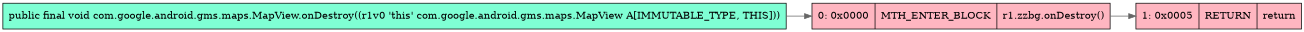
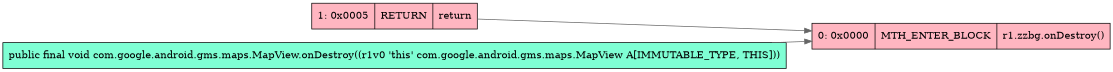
(1119, 16) -> (641, 25)
